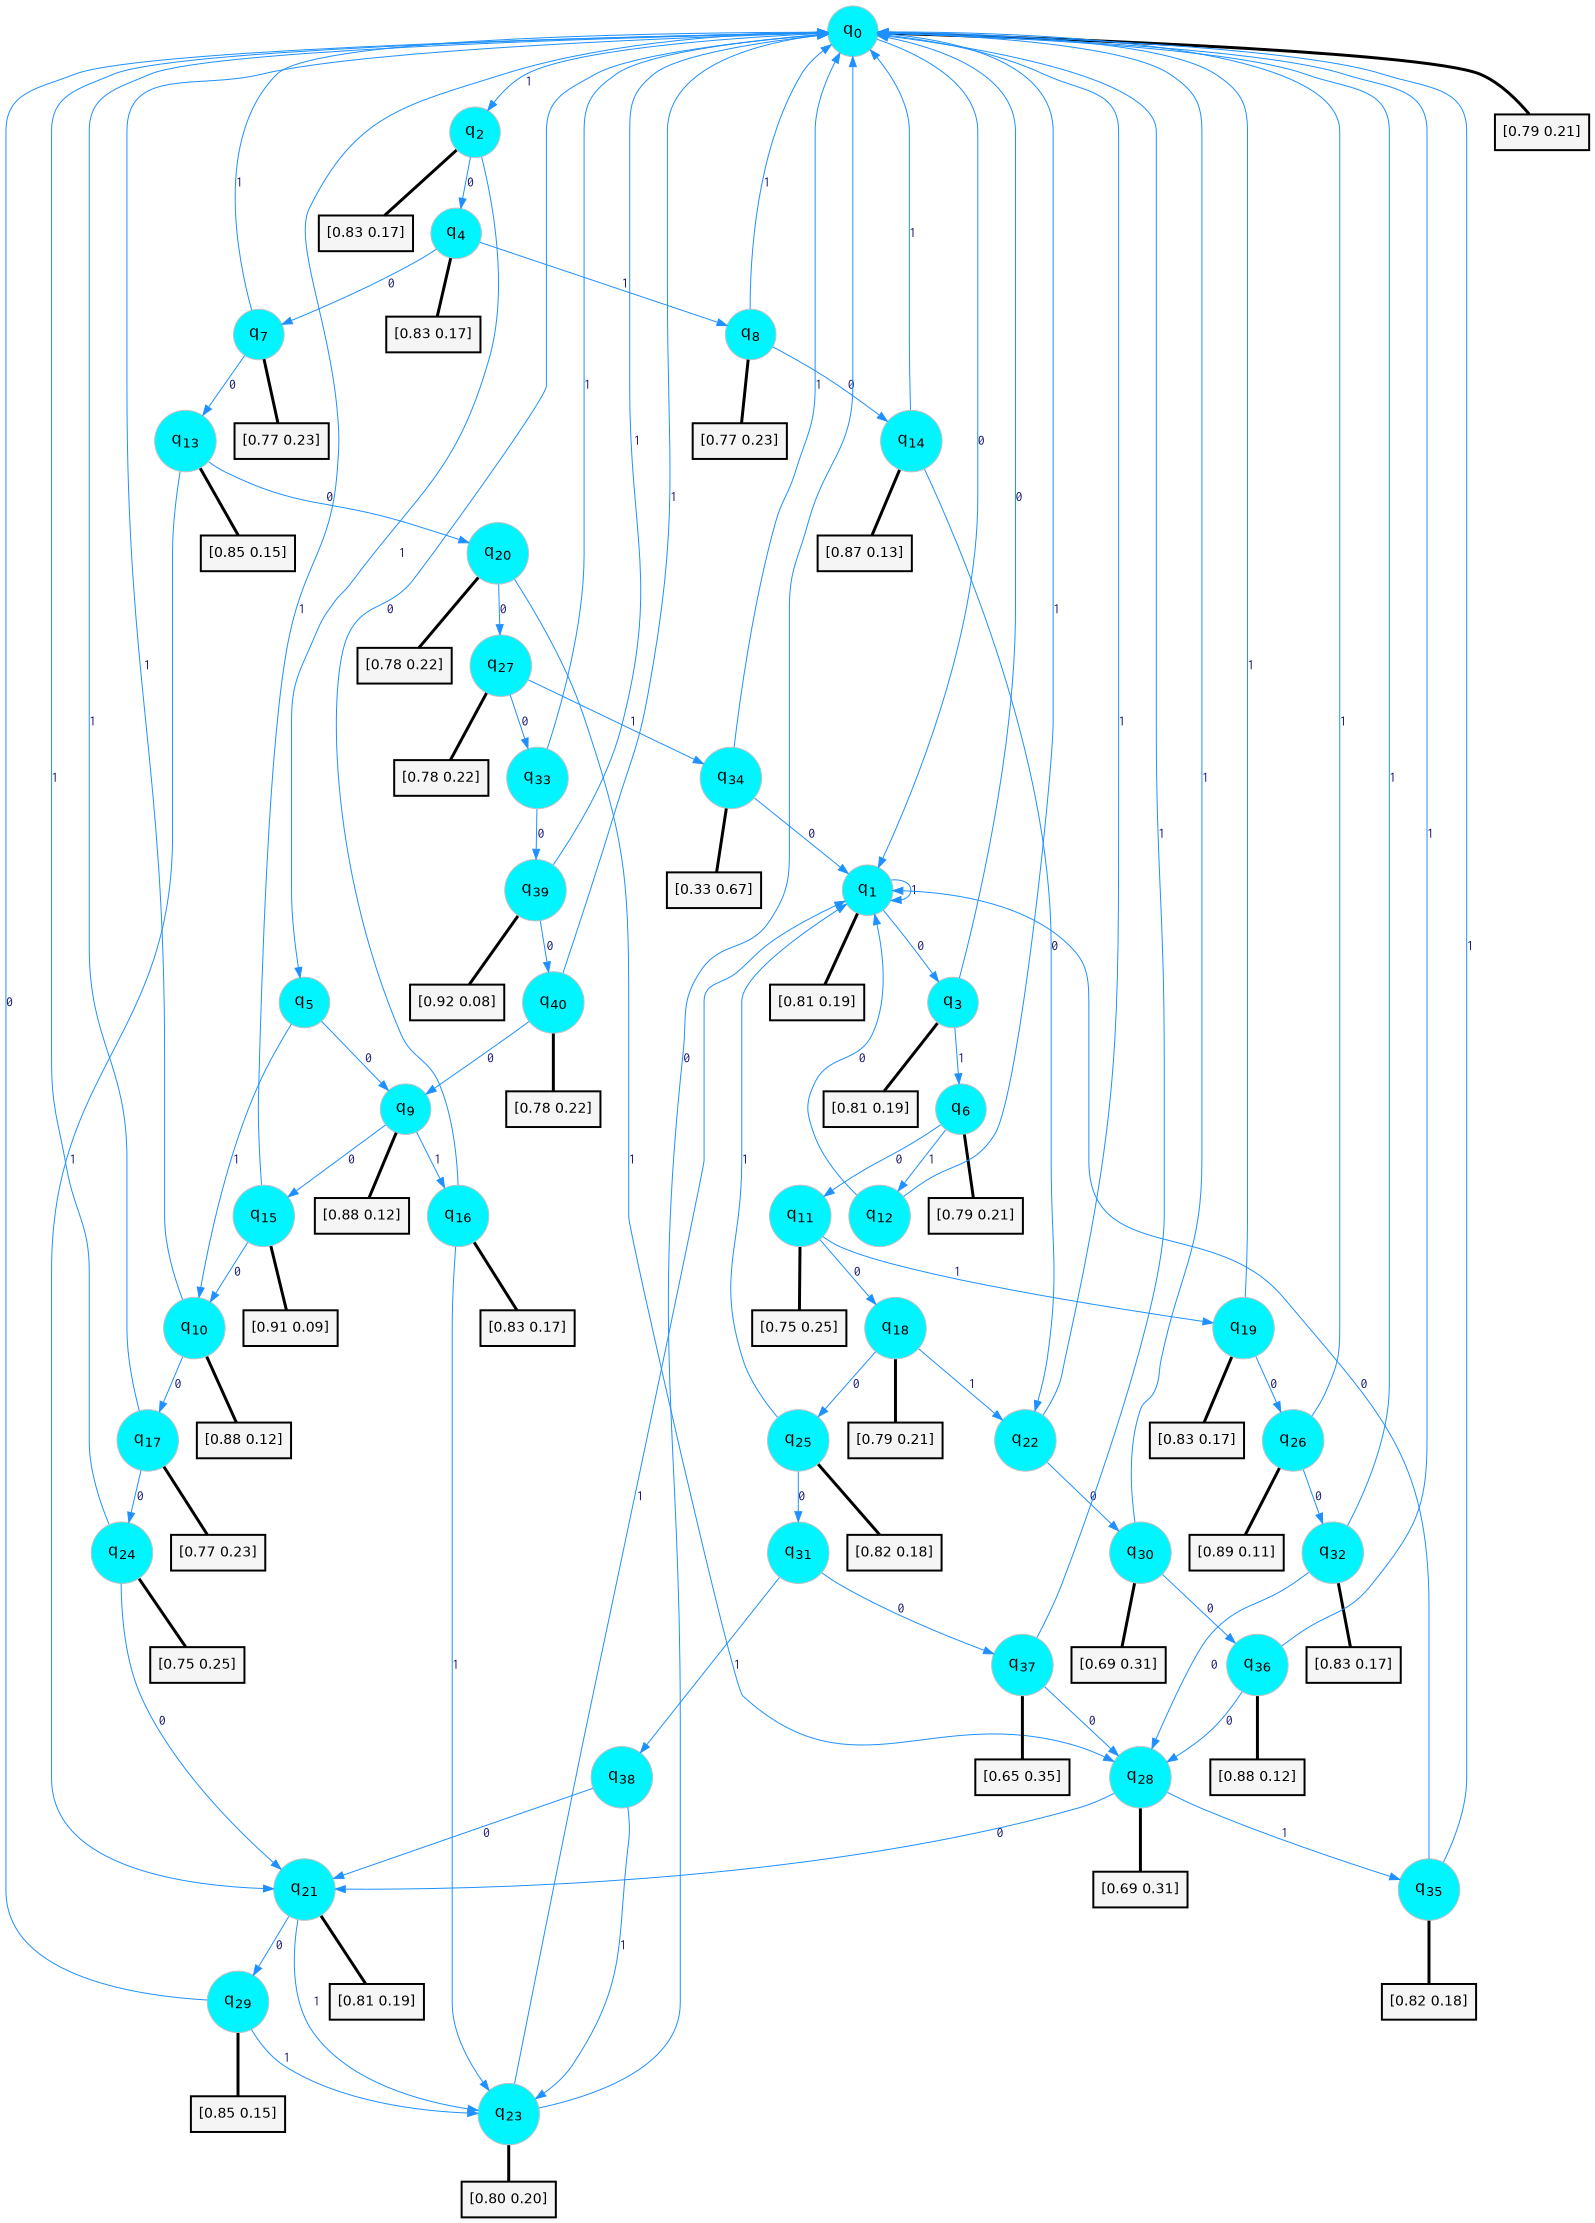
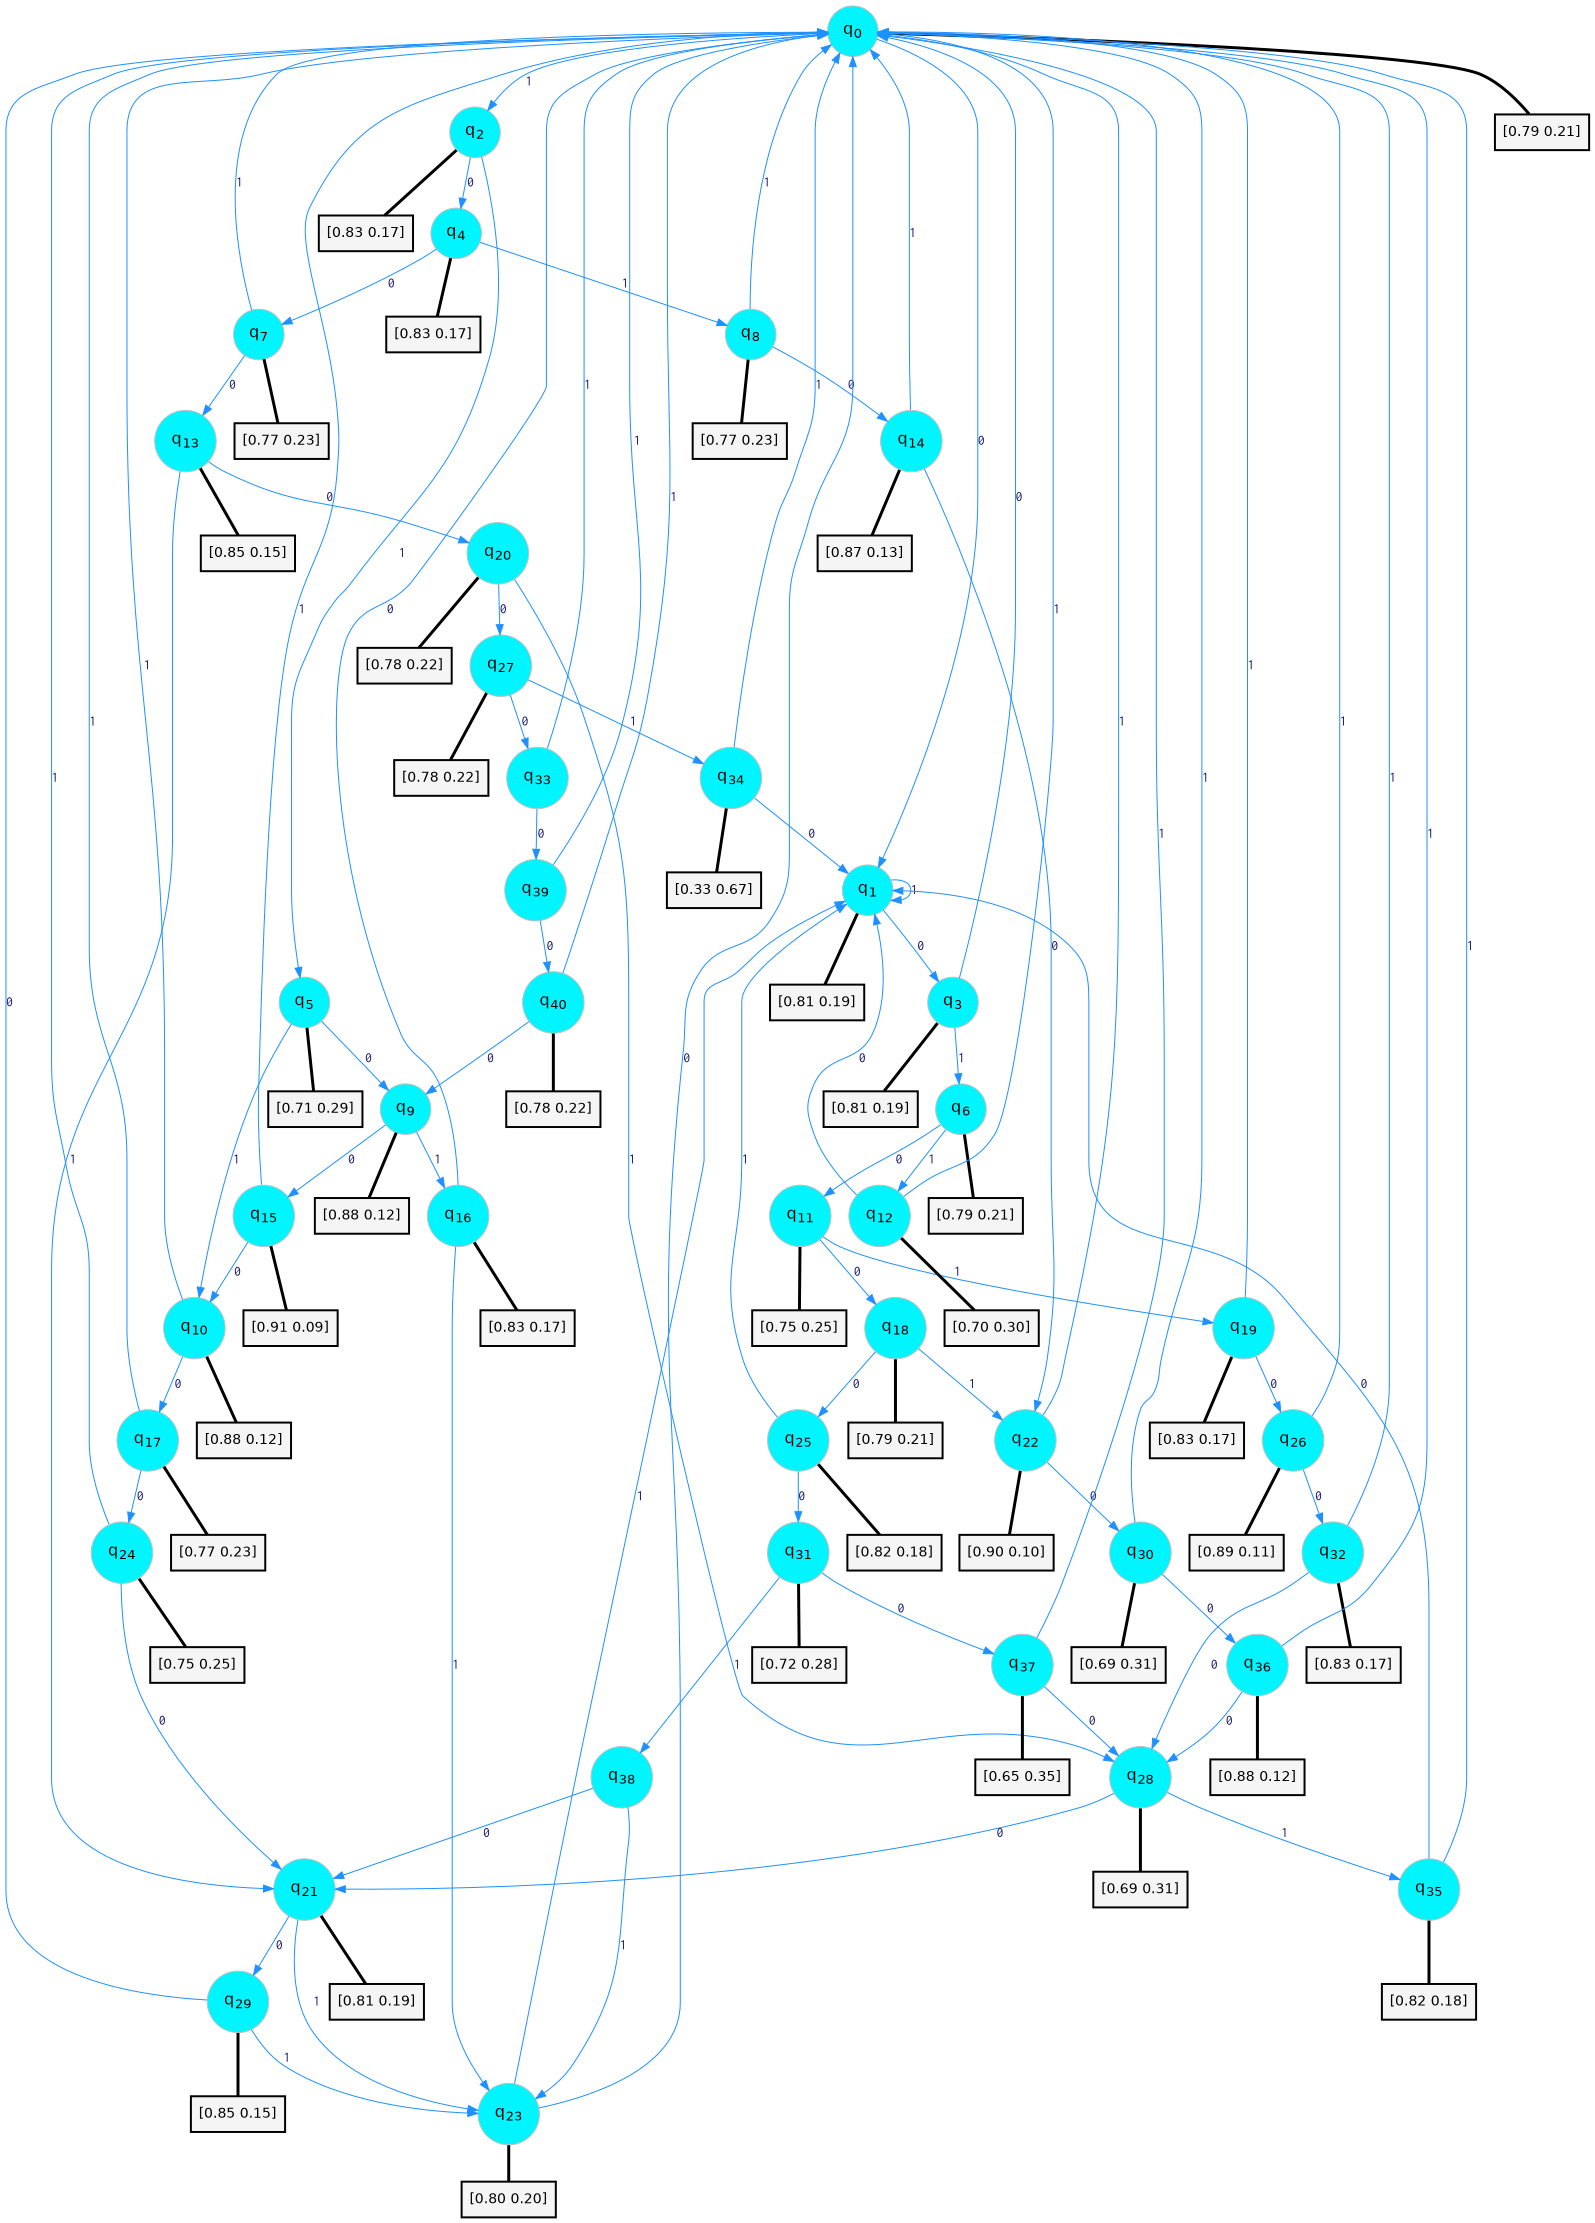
(457, 1002) -> none
none -> (315, 1109)
none -> (992, 1328)
none -> (1007, 1553)
none -> (799, 1665)
